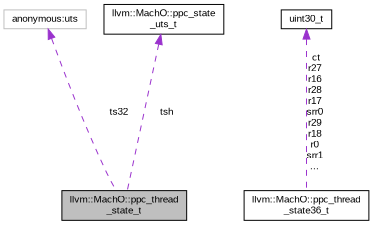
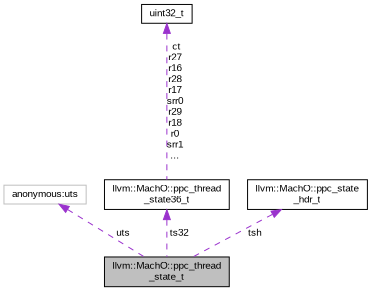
(164, 19) -> (307, 195)
(306, 19) -> (167, 14)
(117, 112) -> (122, 233)
none -> (167, 238)
